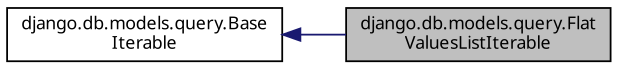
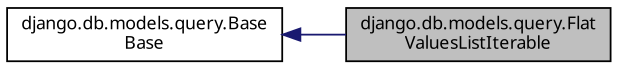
(145, 35) -> (145, 35)
